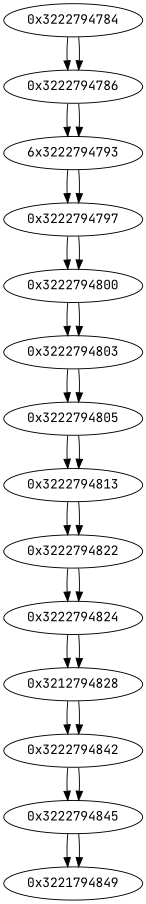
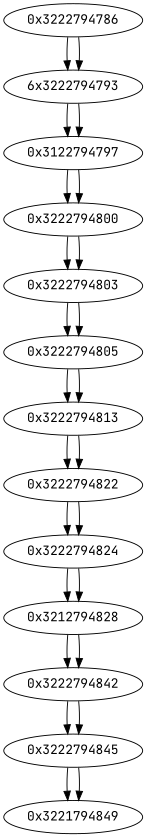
(73, 20) -> none
(73, 219) -> (73, 153)
